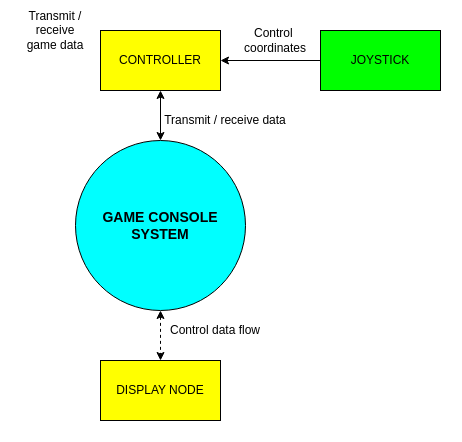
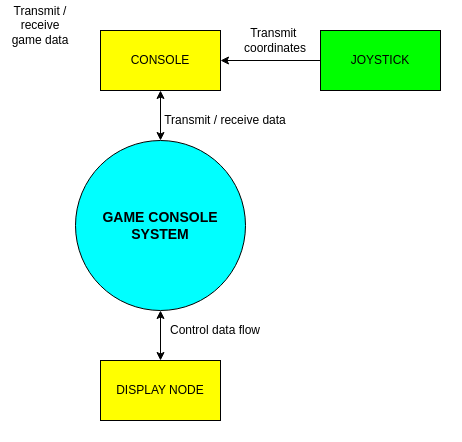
(56, 31) -> (41, 26)
(276, 41) -> (276, 41)
(161, 61) -> (161, 61)
(161, 336) -> (161, 336)
